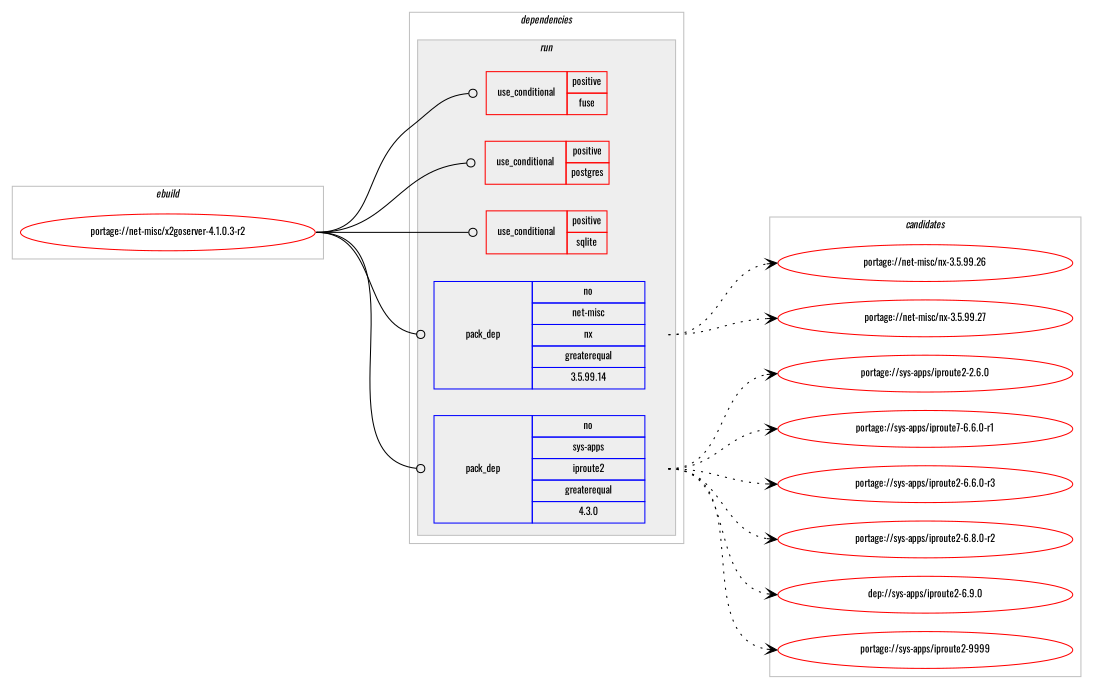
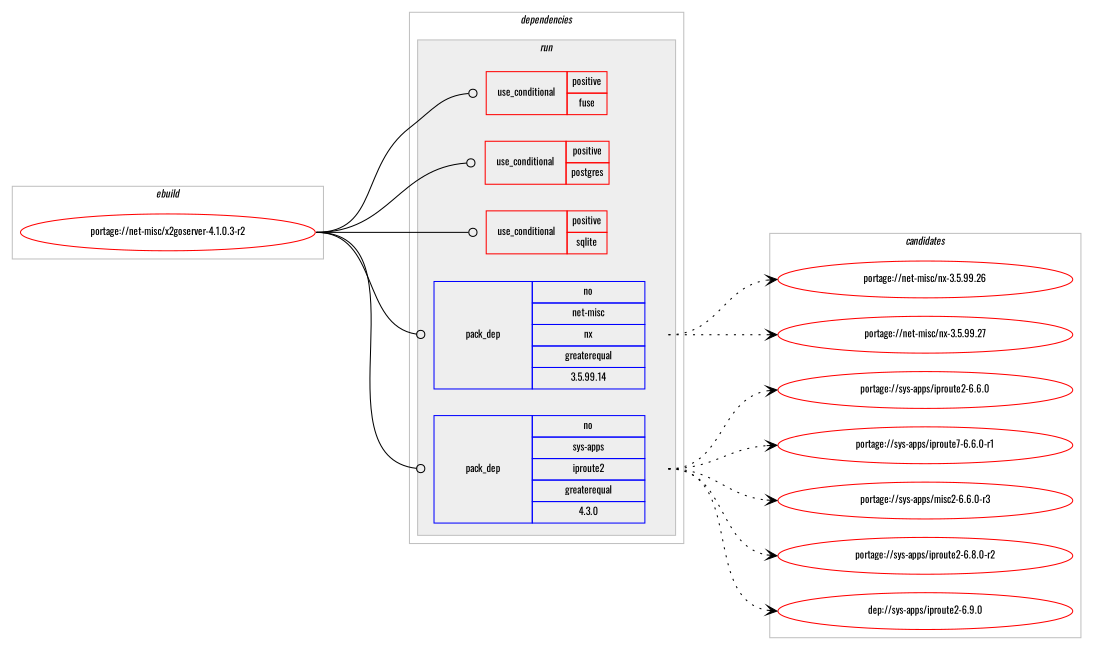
(925, 374) -> (925, 390)
(925, 484) -> (925, 501)
(925, 650) -> none
